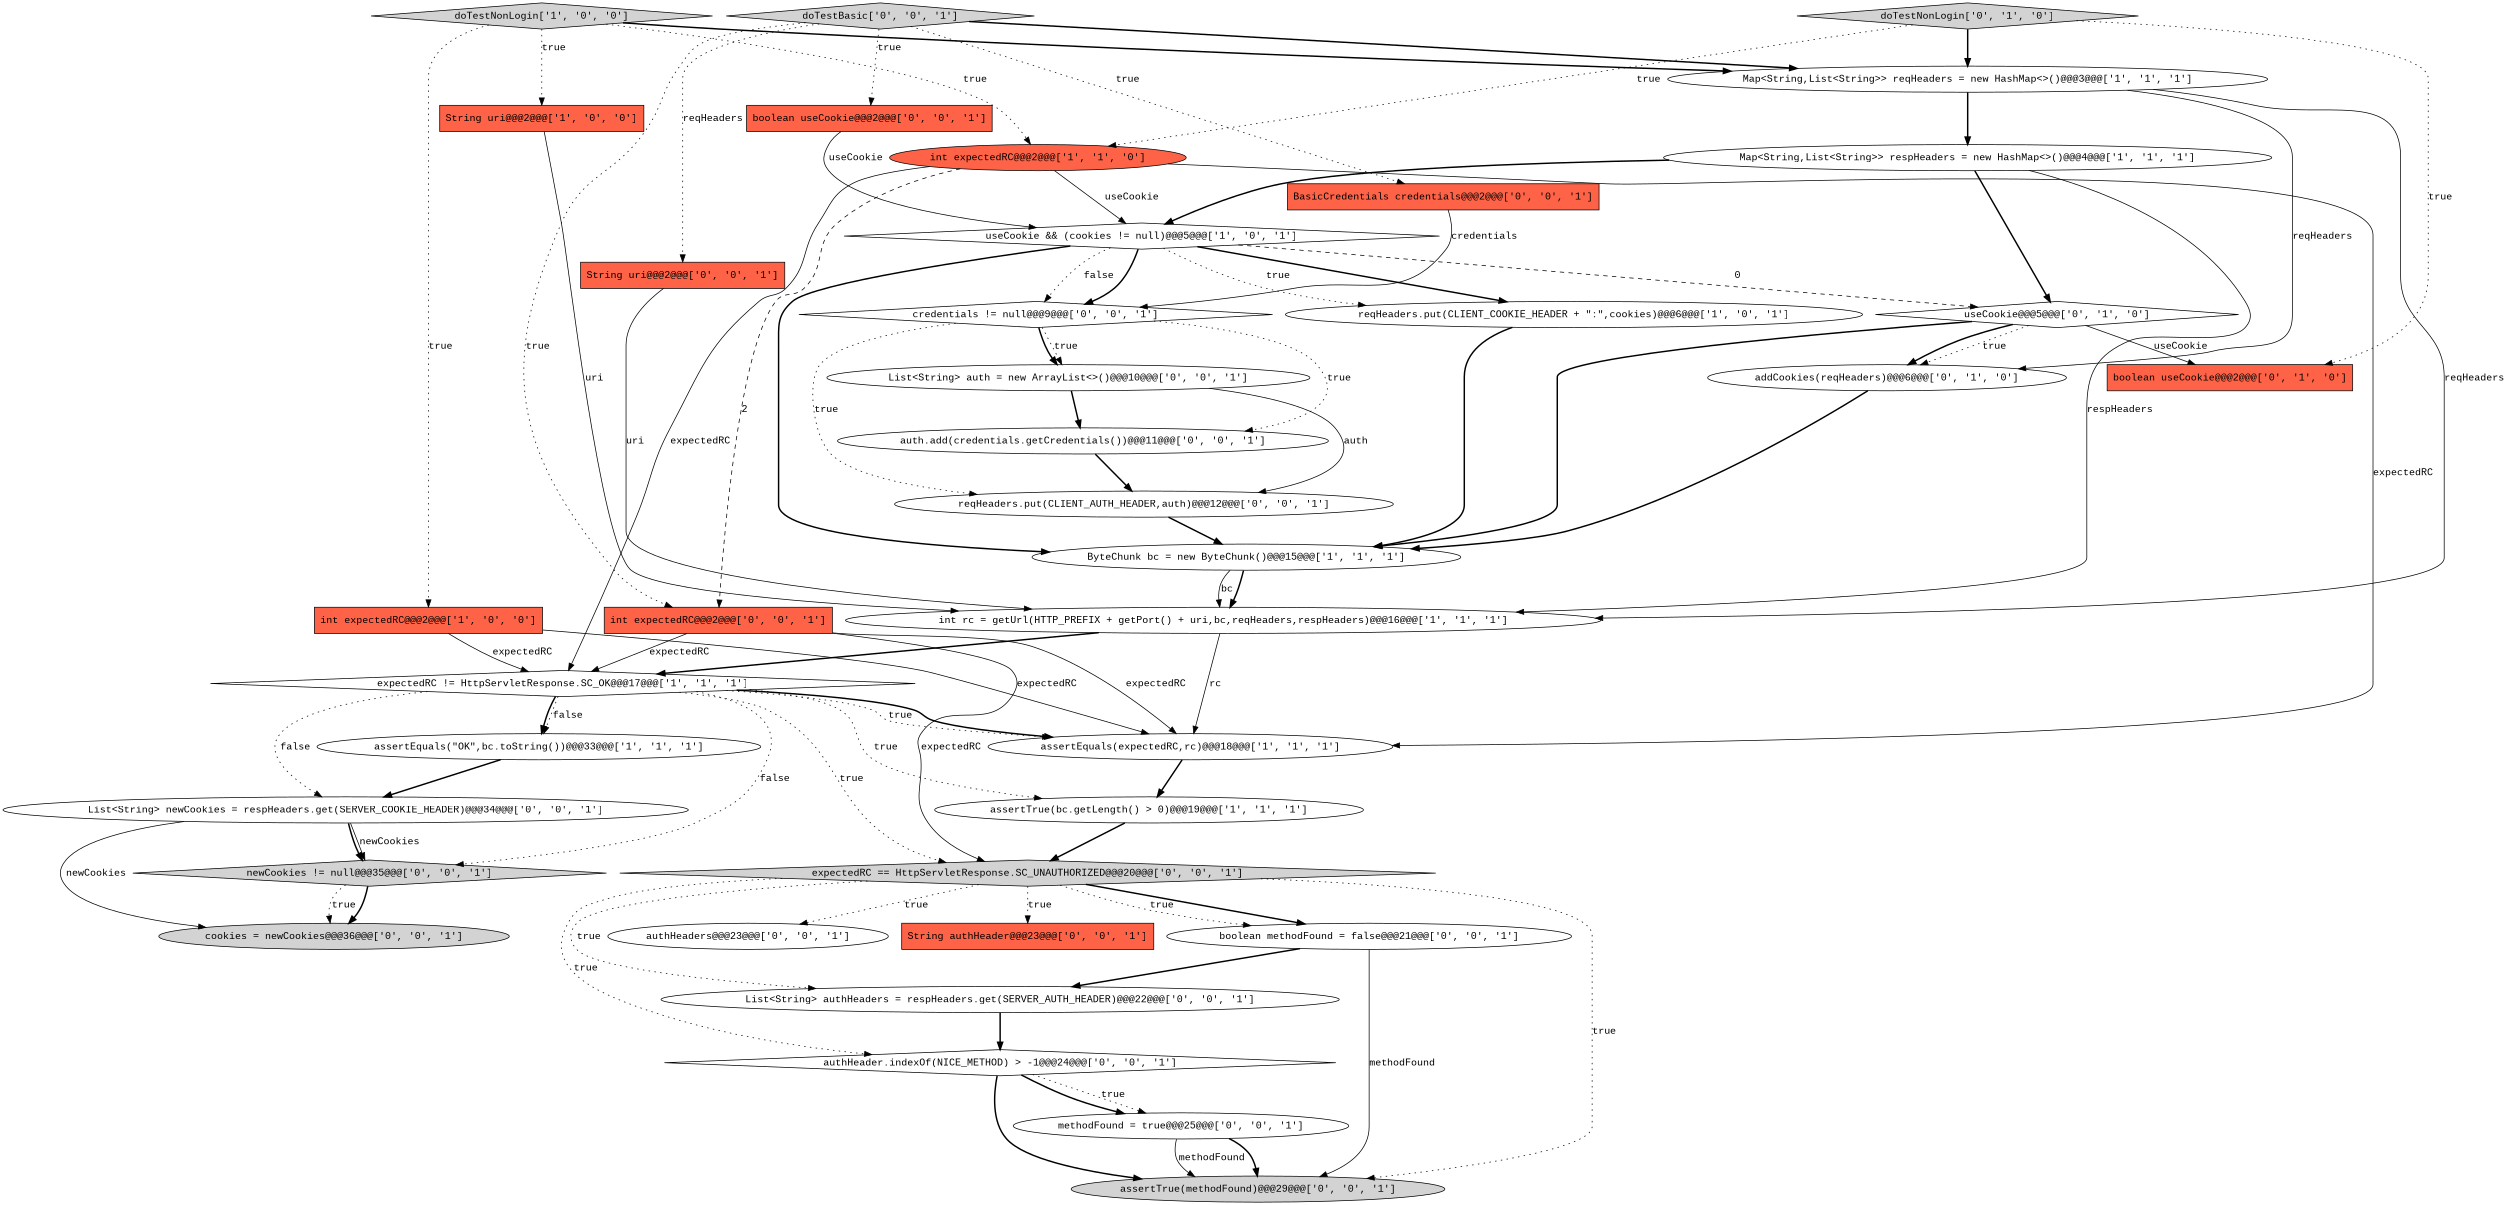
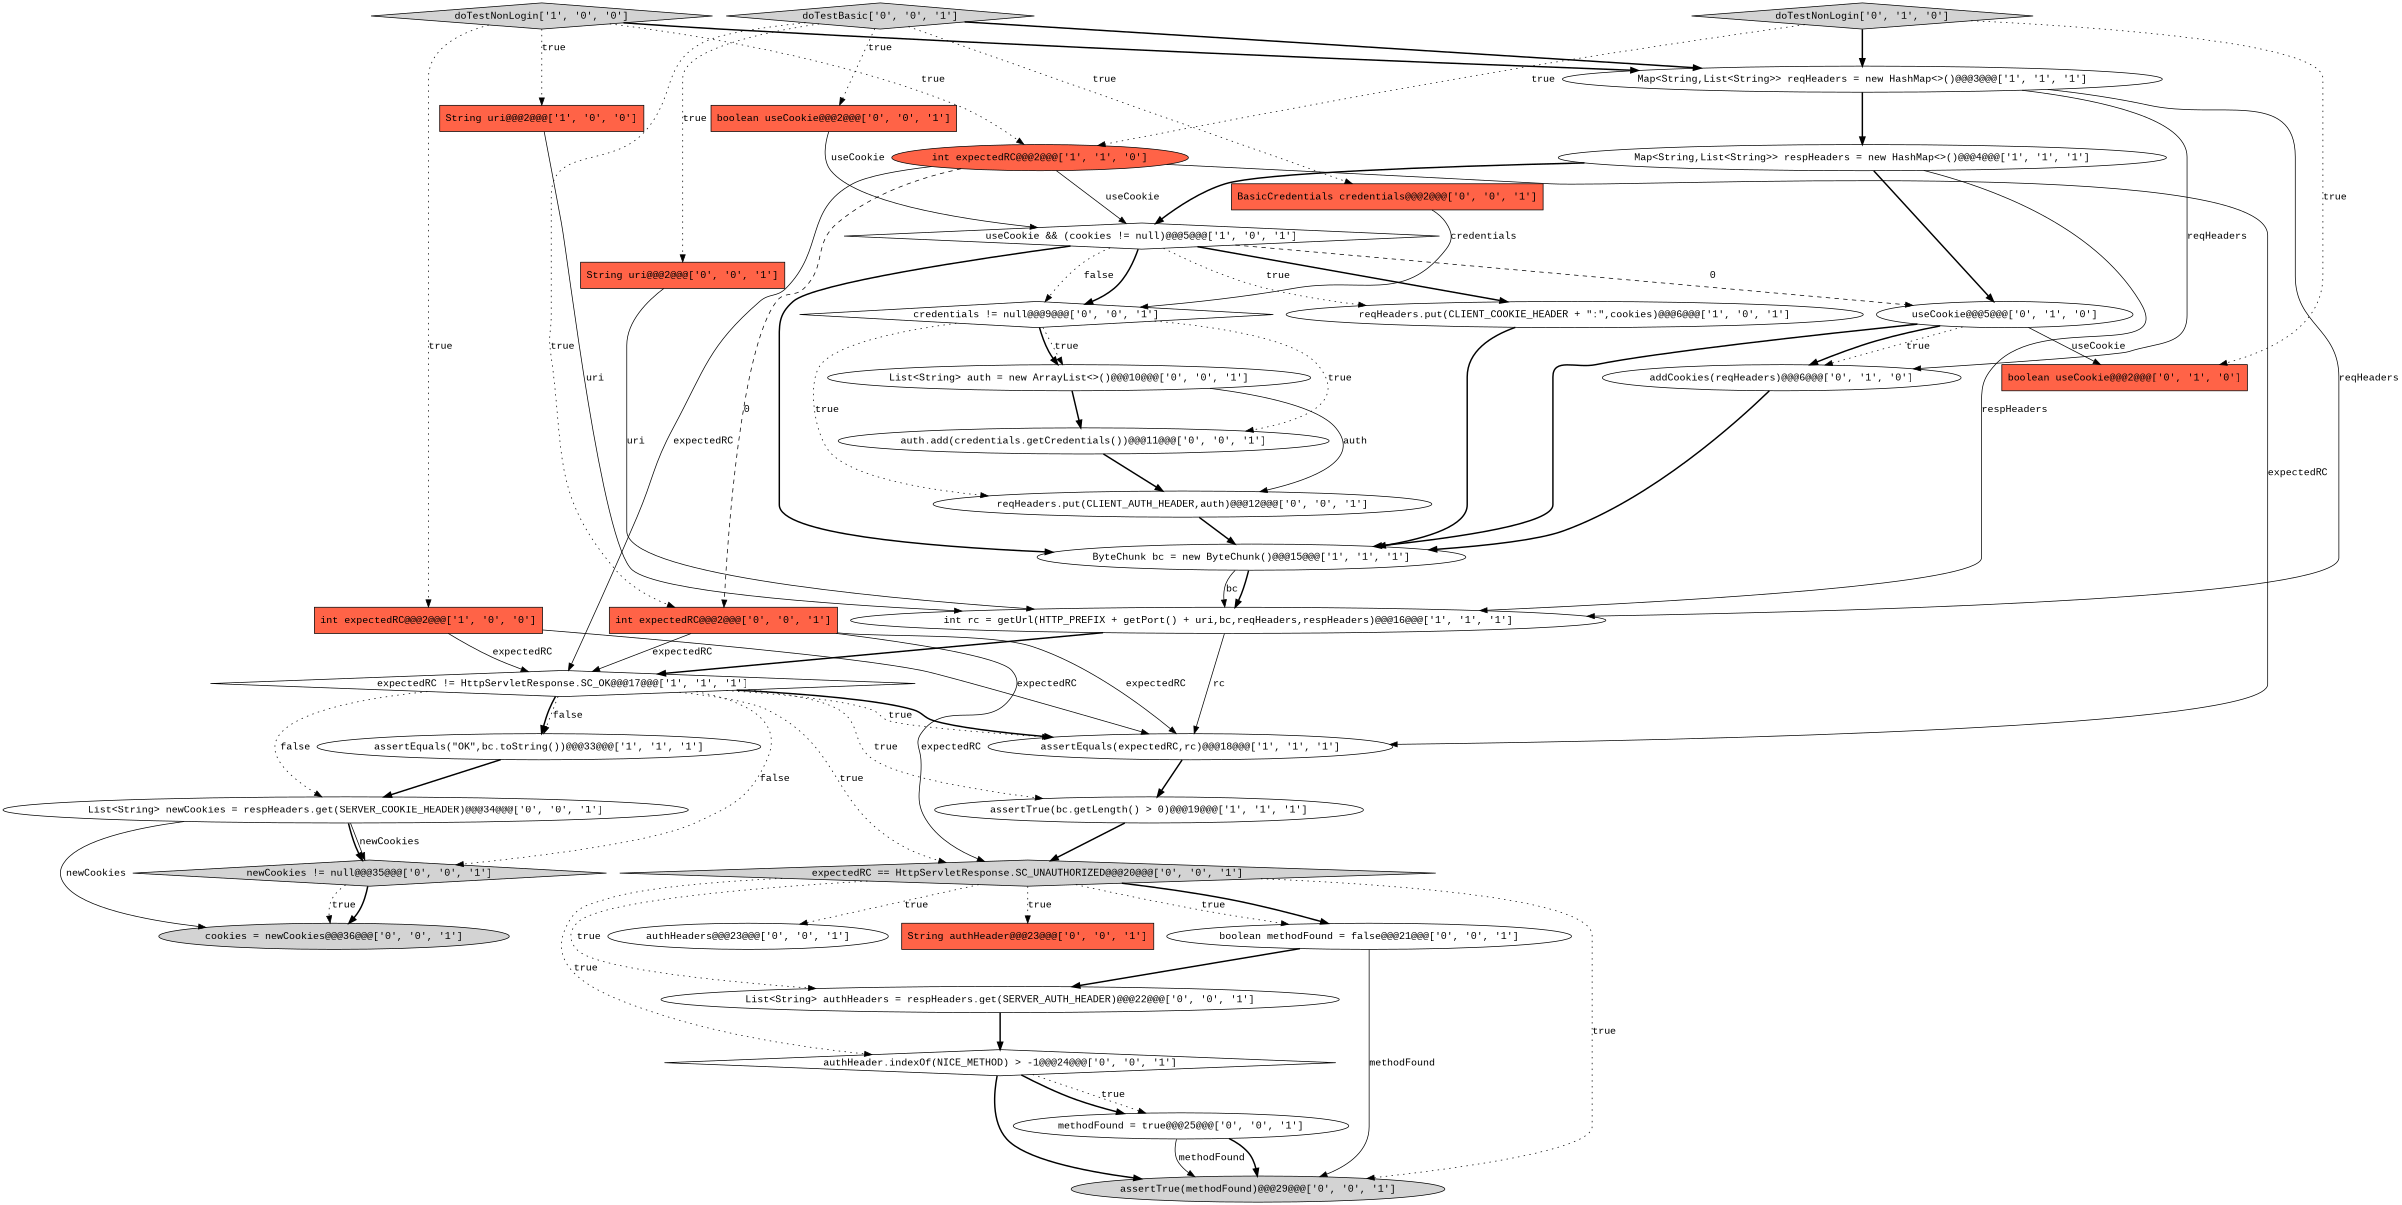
(713, 118) -> (695, 118)
(2057, 315) -> (2005, 315)
(745, 409) -> (747, 409)
